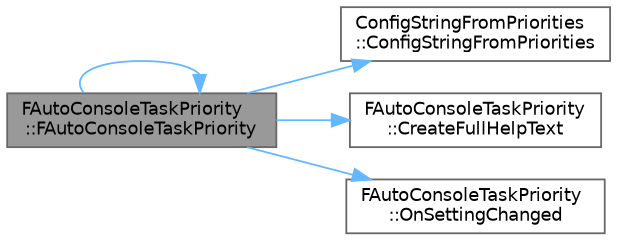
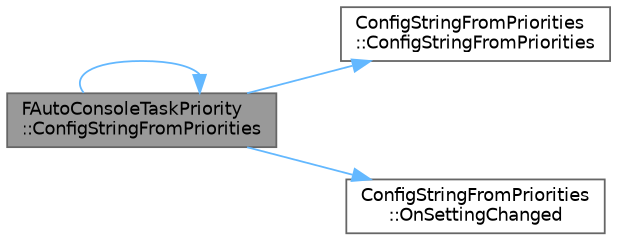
(142, 120) -> (142, 120)
(476, 120) -> none
(476, 206) -> (476, 206)
